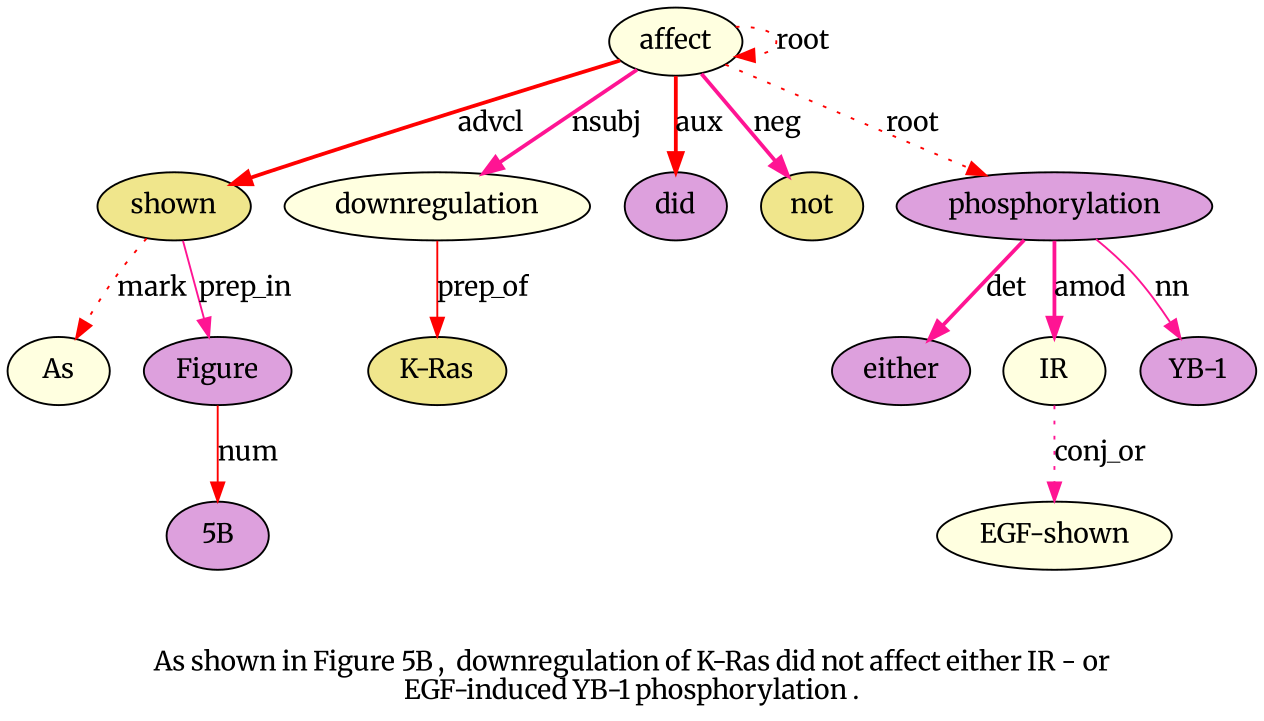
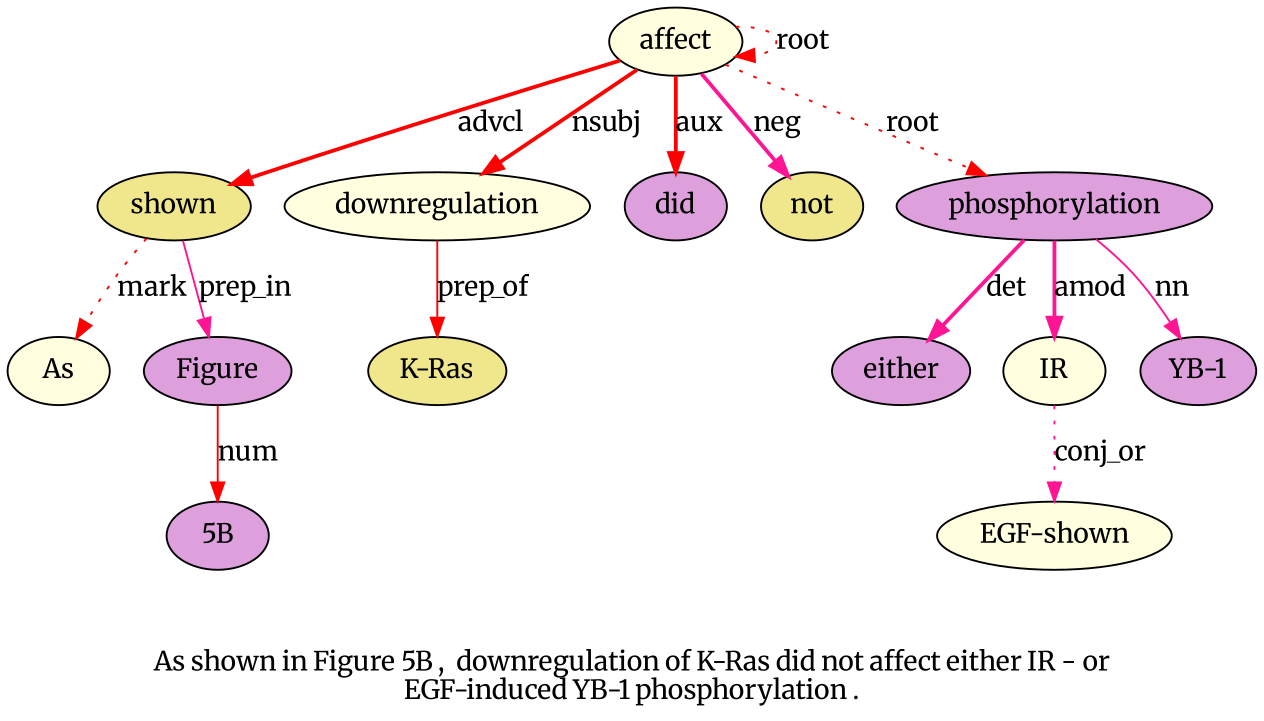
(568, 116) -> (568, 116)
